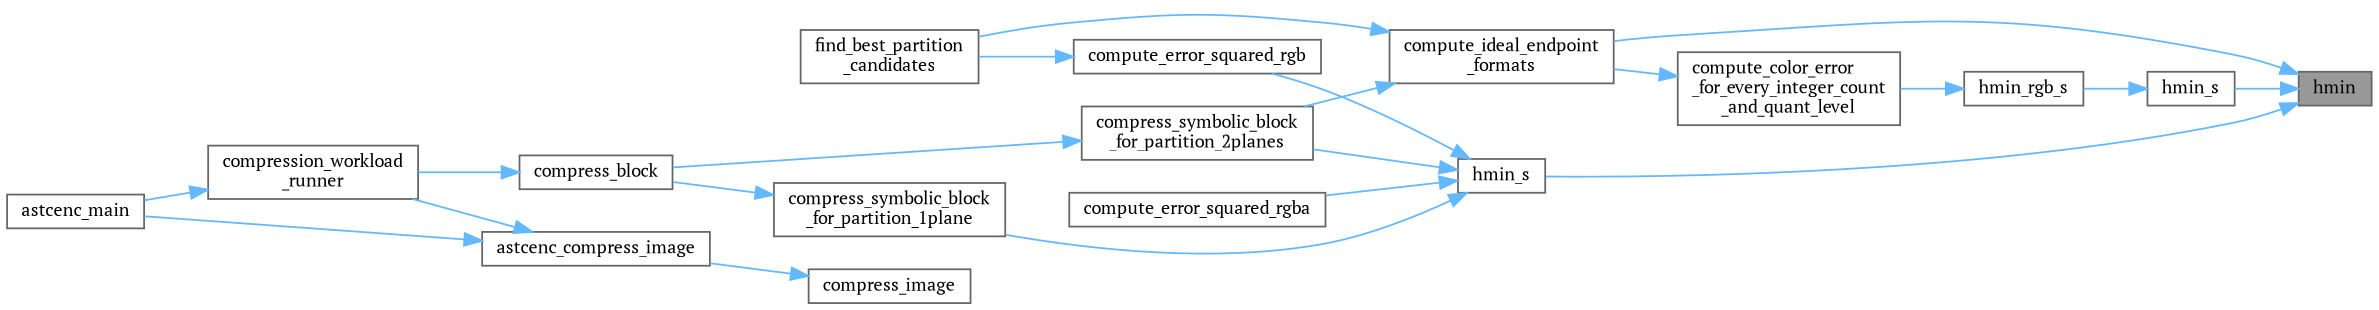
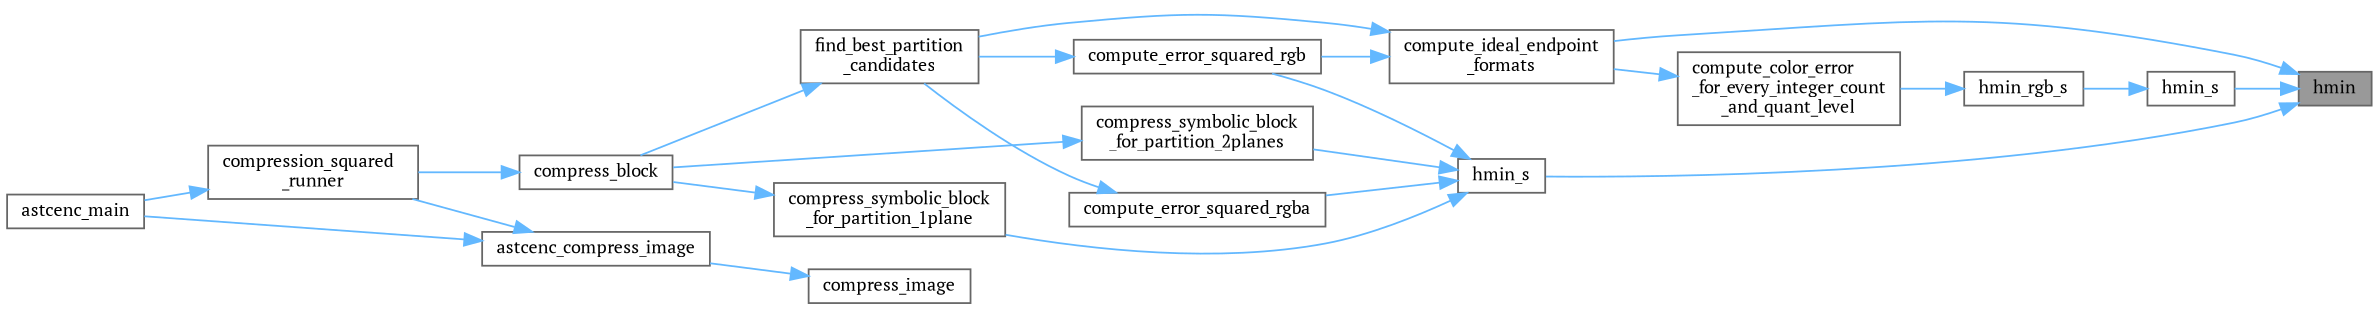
(1323, 102) -> (1346, 57)
none -> (722, 123)
none -> (995, 134)
(313, 172) -> (313, 172)
